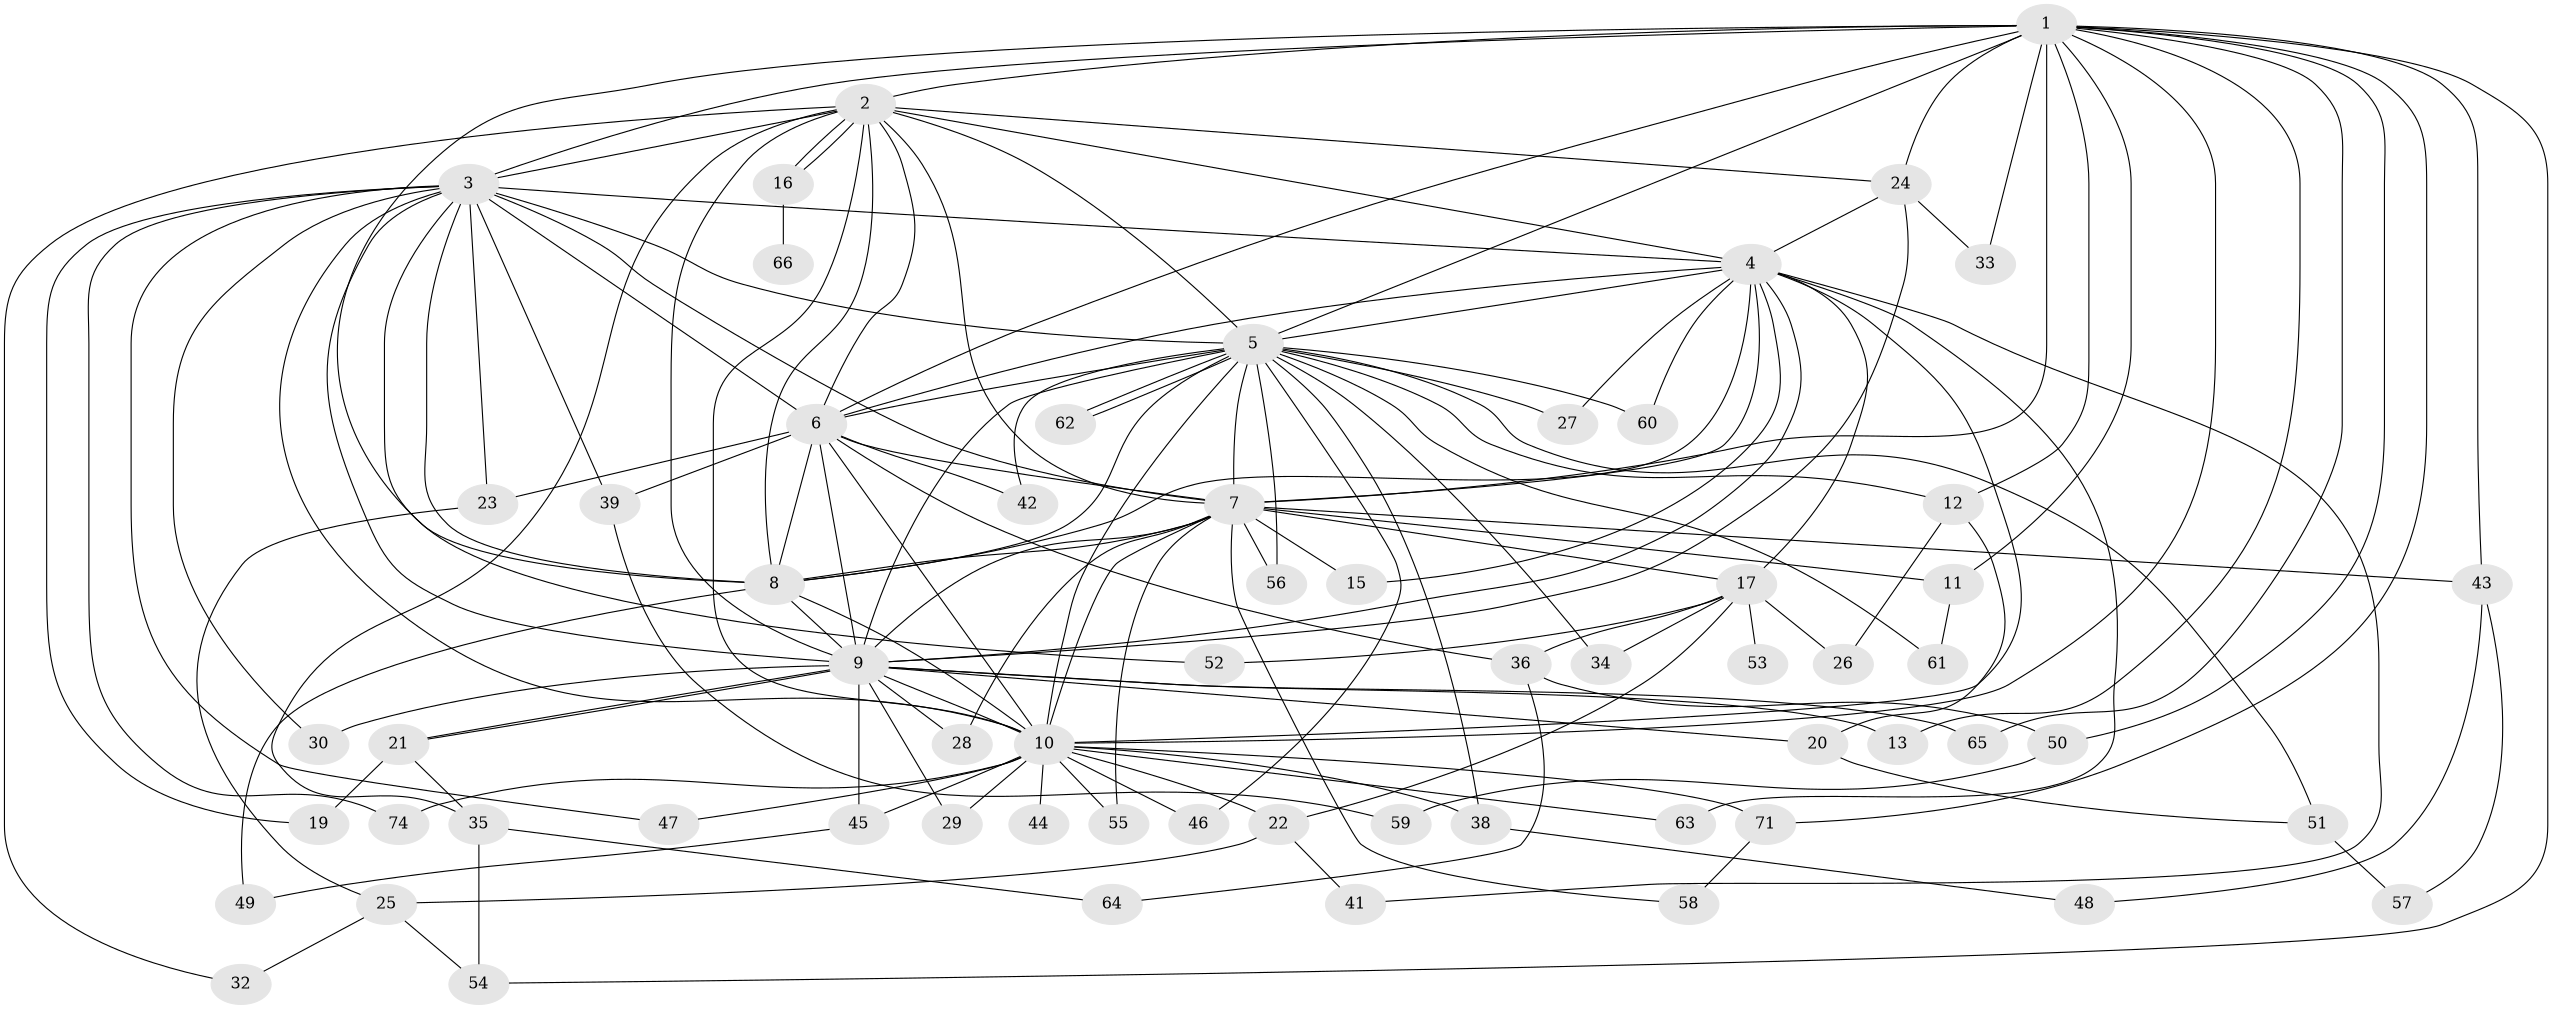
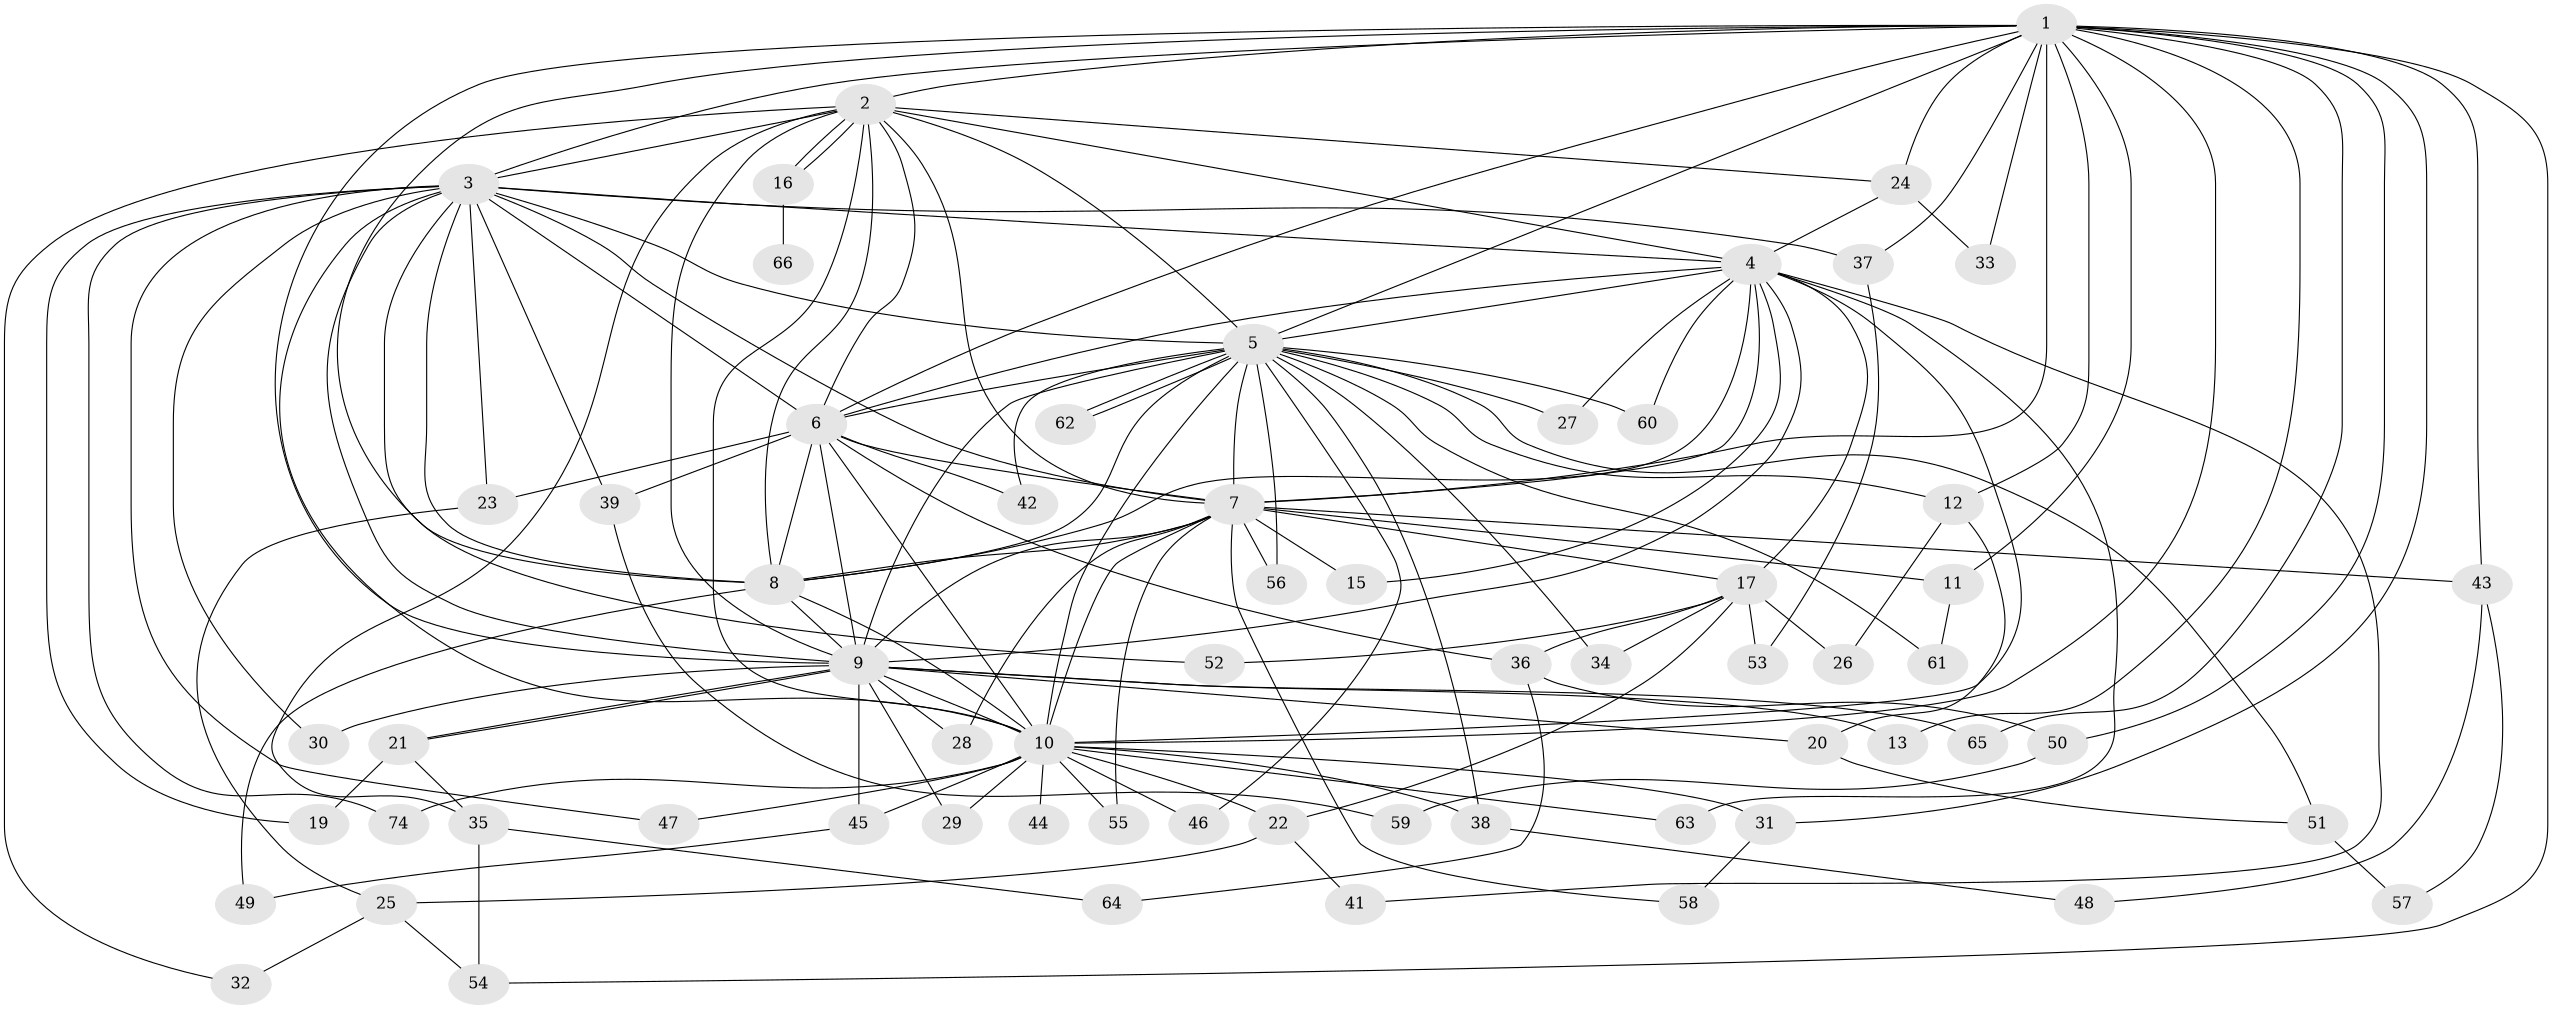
none -> (1863, 264)
(1509, 605) -> (703, 54)
(1766, 824) -> (1766, 824)
